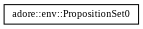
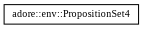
(71, 14) -> (71, 14)
